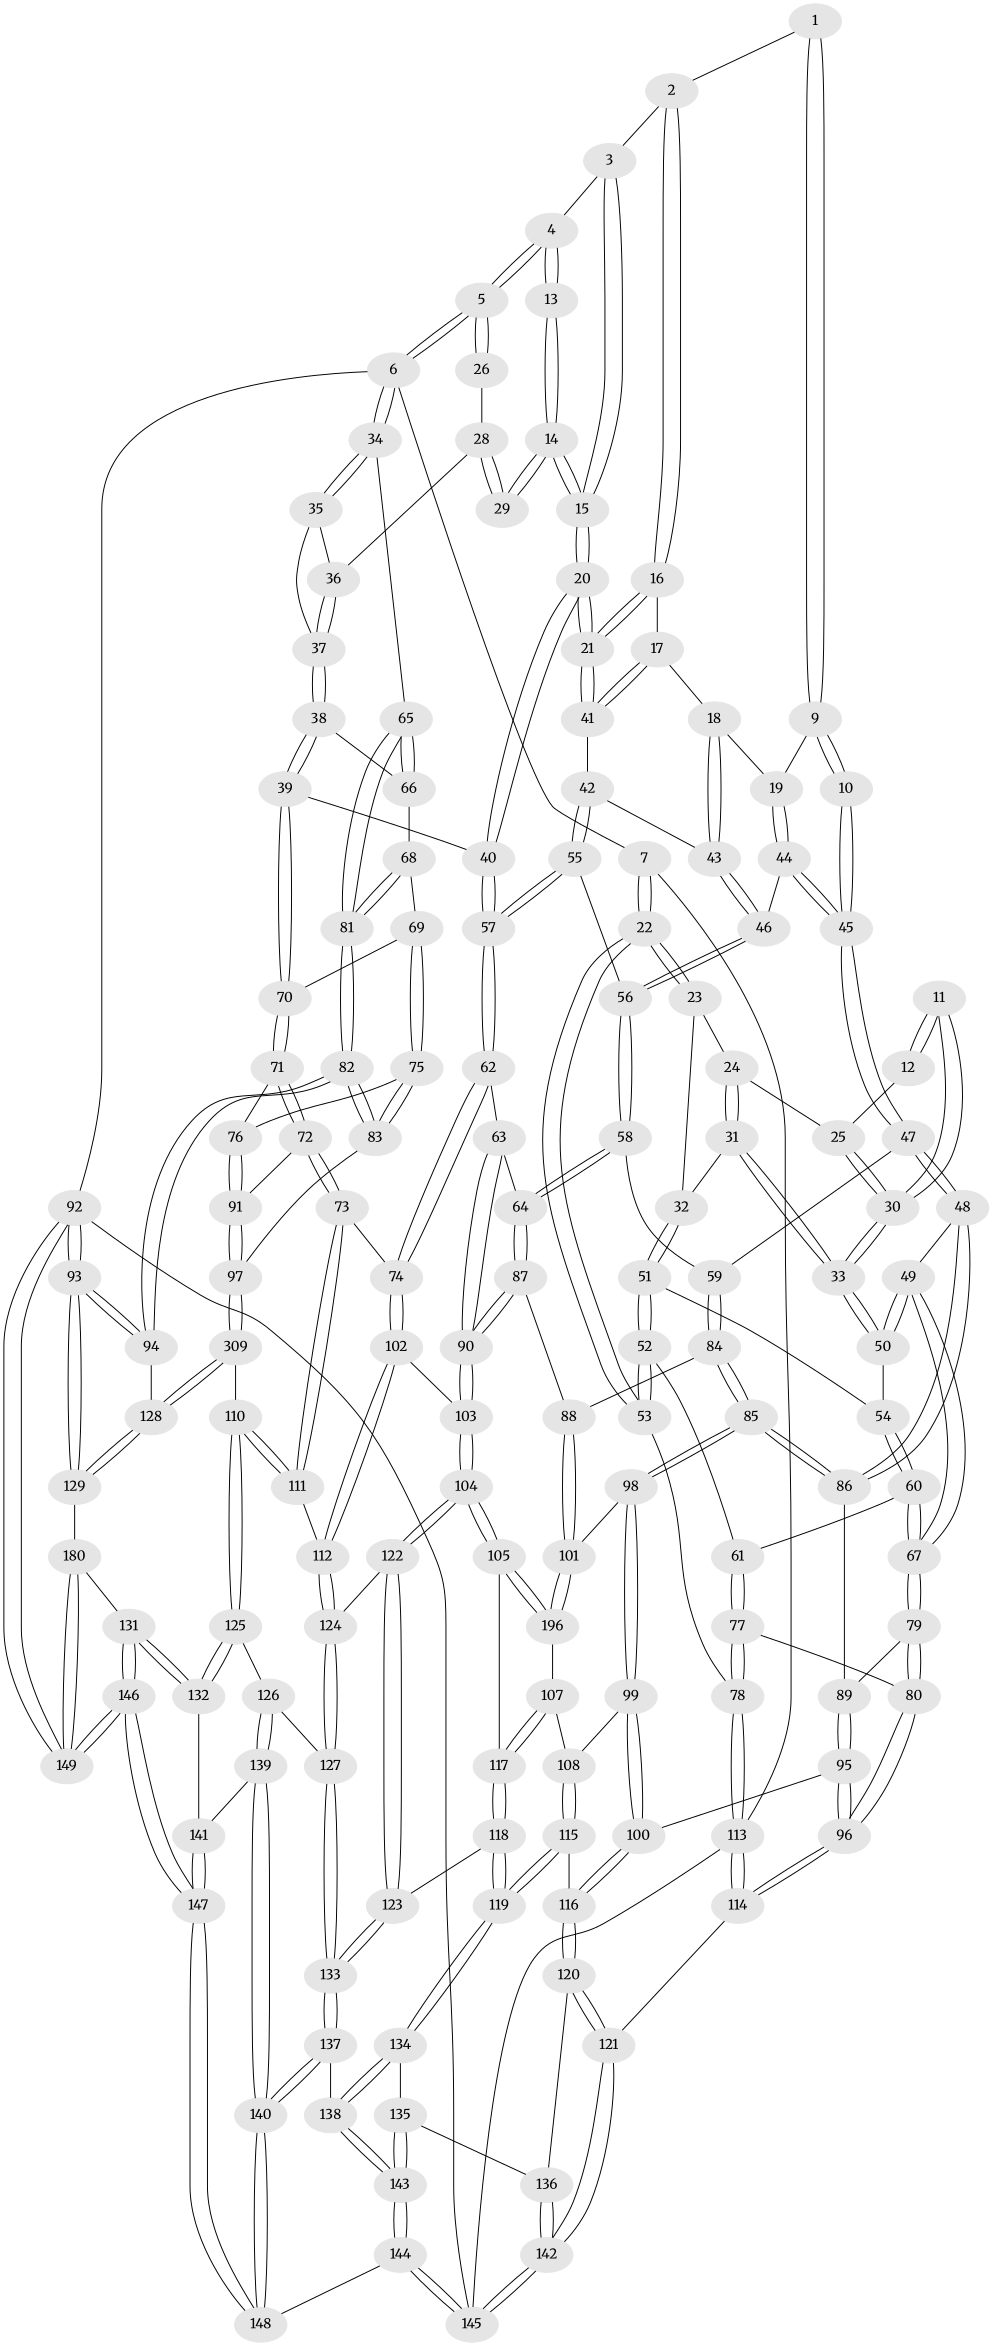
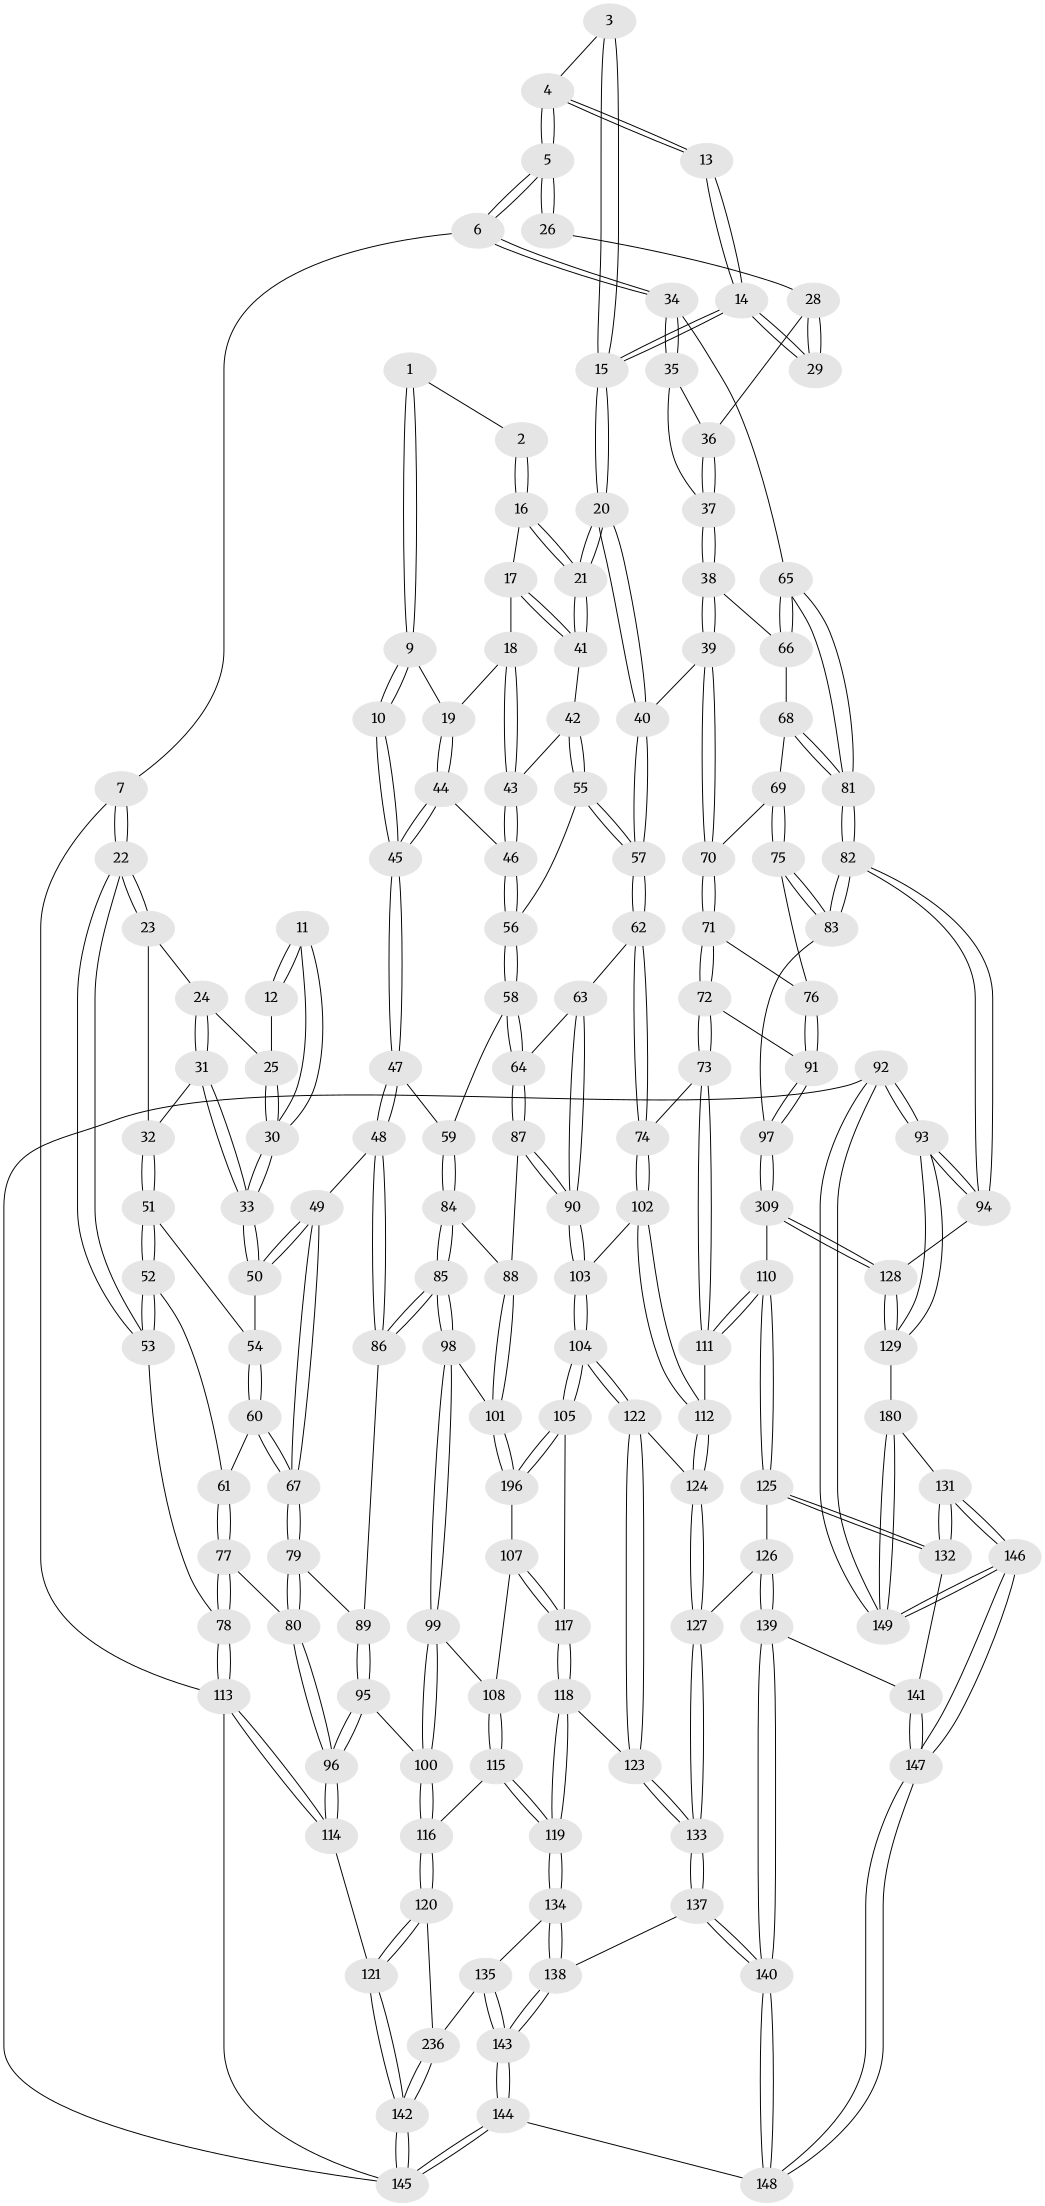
(641, 126) -> none
(102, 688) -> none
(547, 2185) -> (433, 2046)
